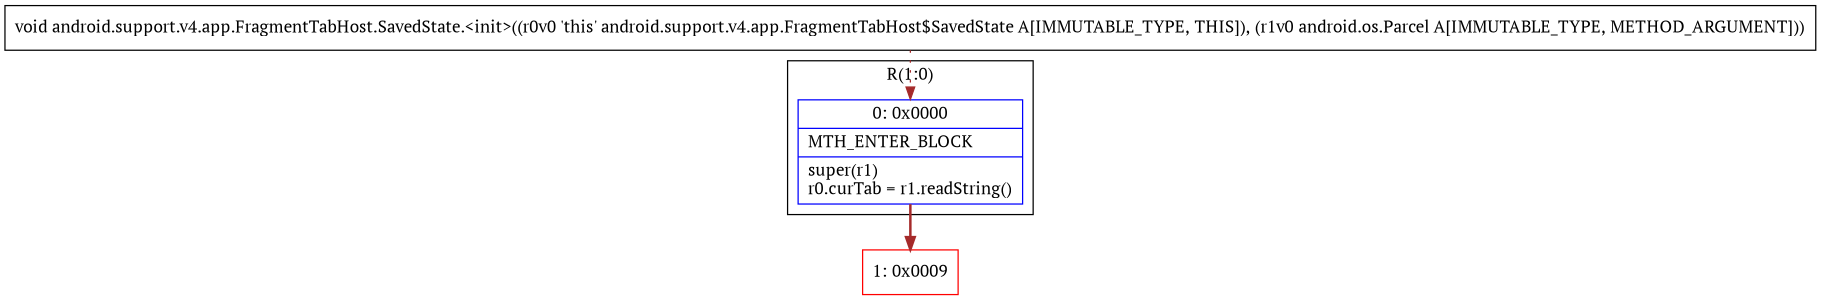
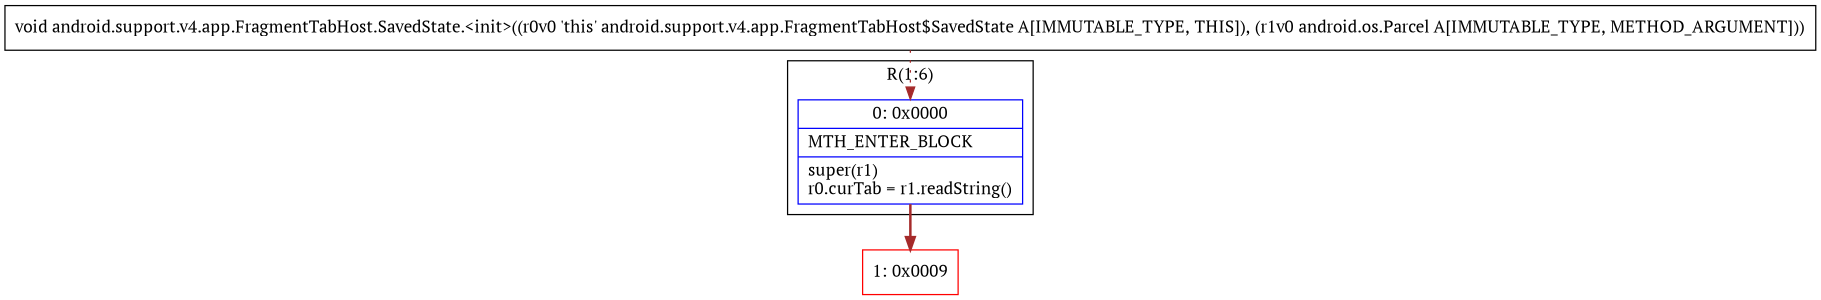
(910, 75) -> (910, 75)
